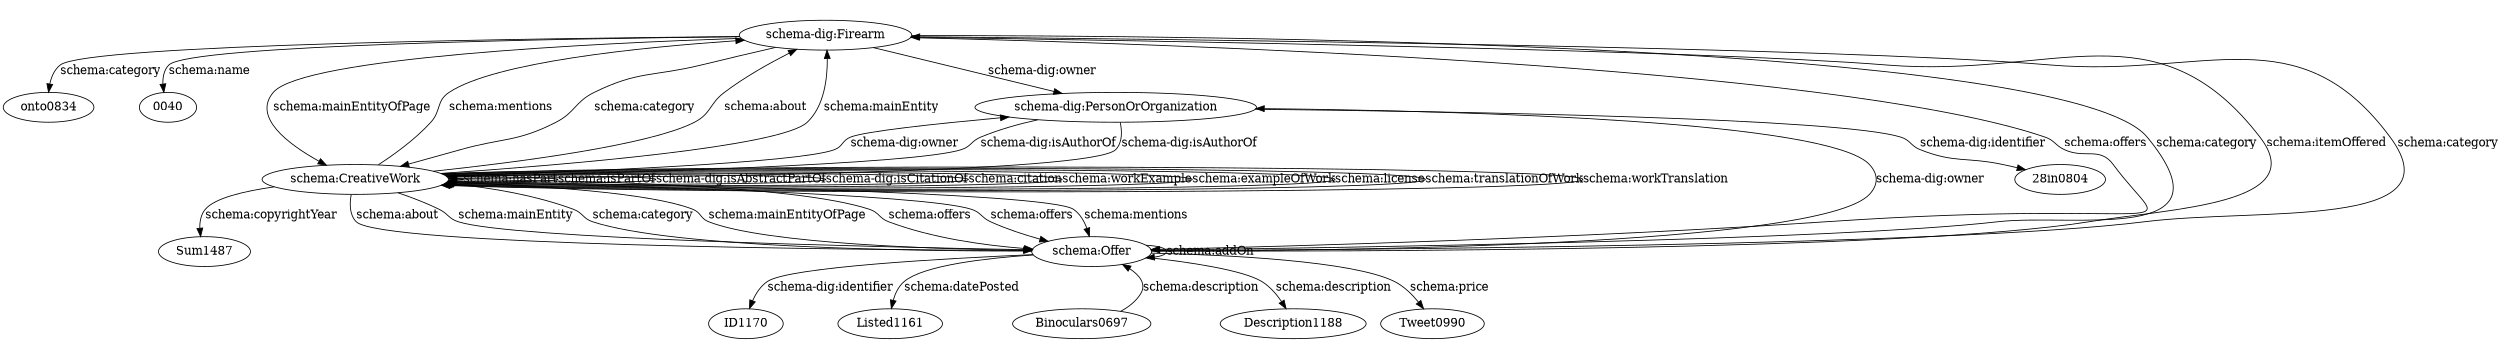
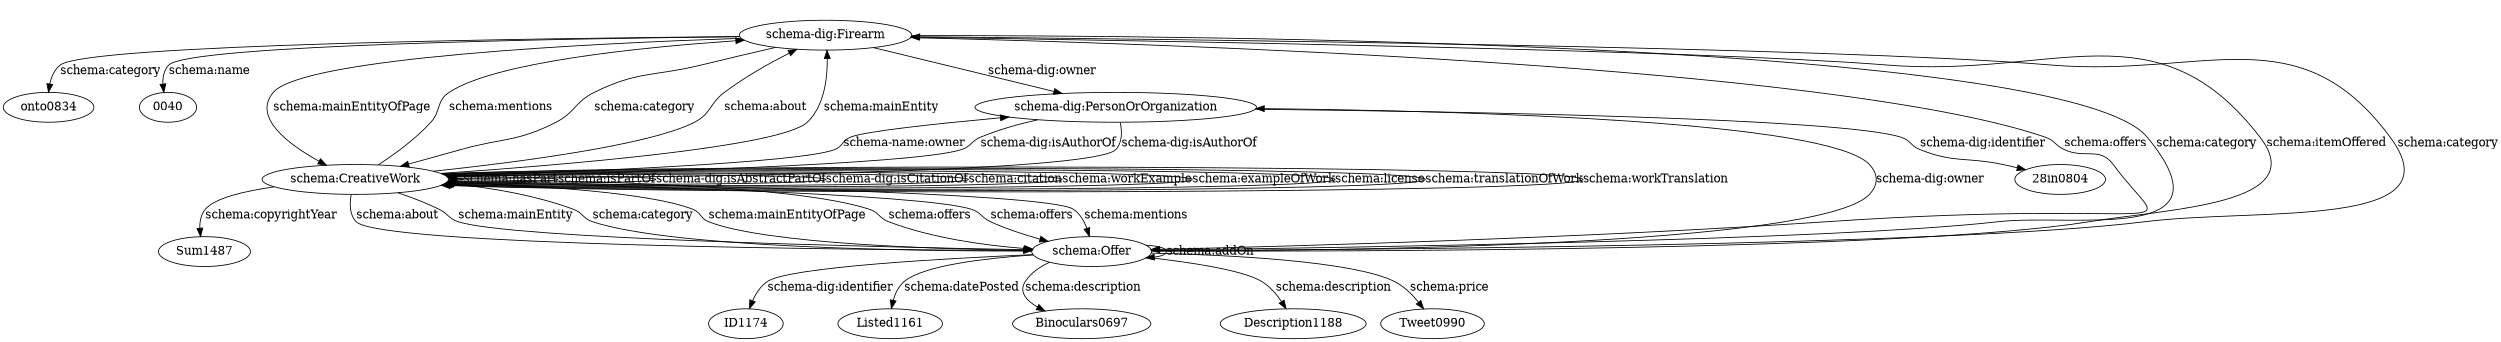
(904, 143) -> (904, 143)
(1141, 292) -> (1025, 282)
(746, 324) -> (746, 324)
